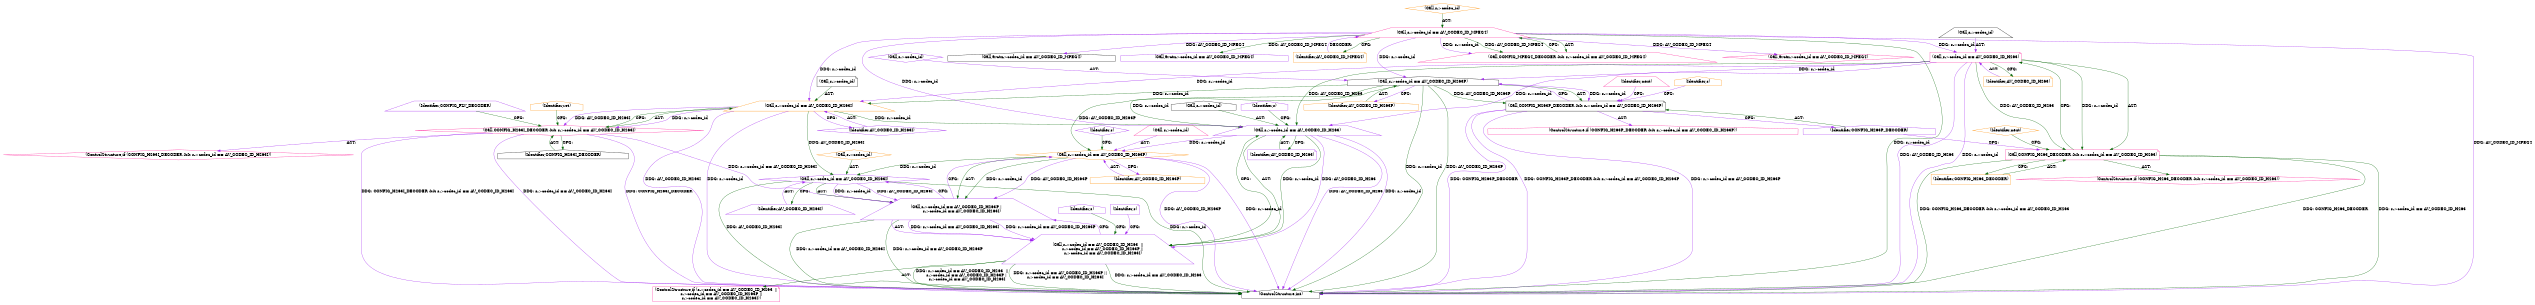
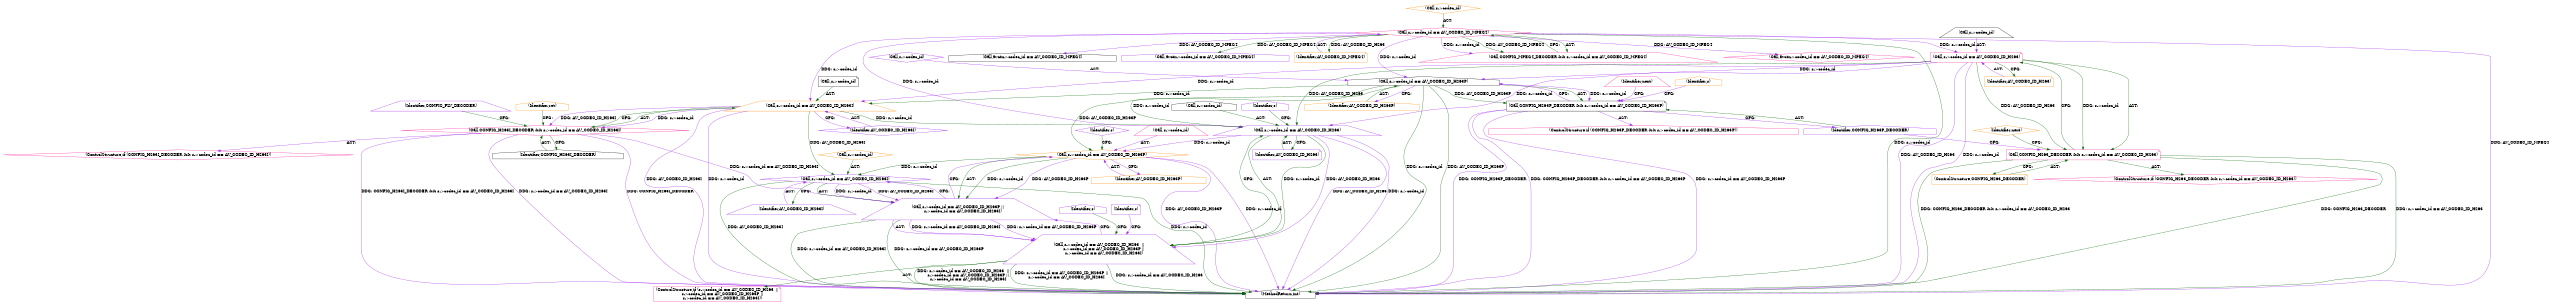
(1442, 33) -> (1443, 33)
(1342, 45) -> (1323, 45)
(1367, 45) -> (1358, 45)
(1971, 179) -> (1980, 179)
(1281, 294) -> (1280, 294)
